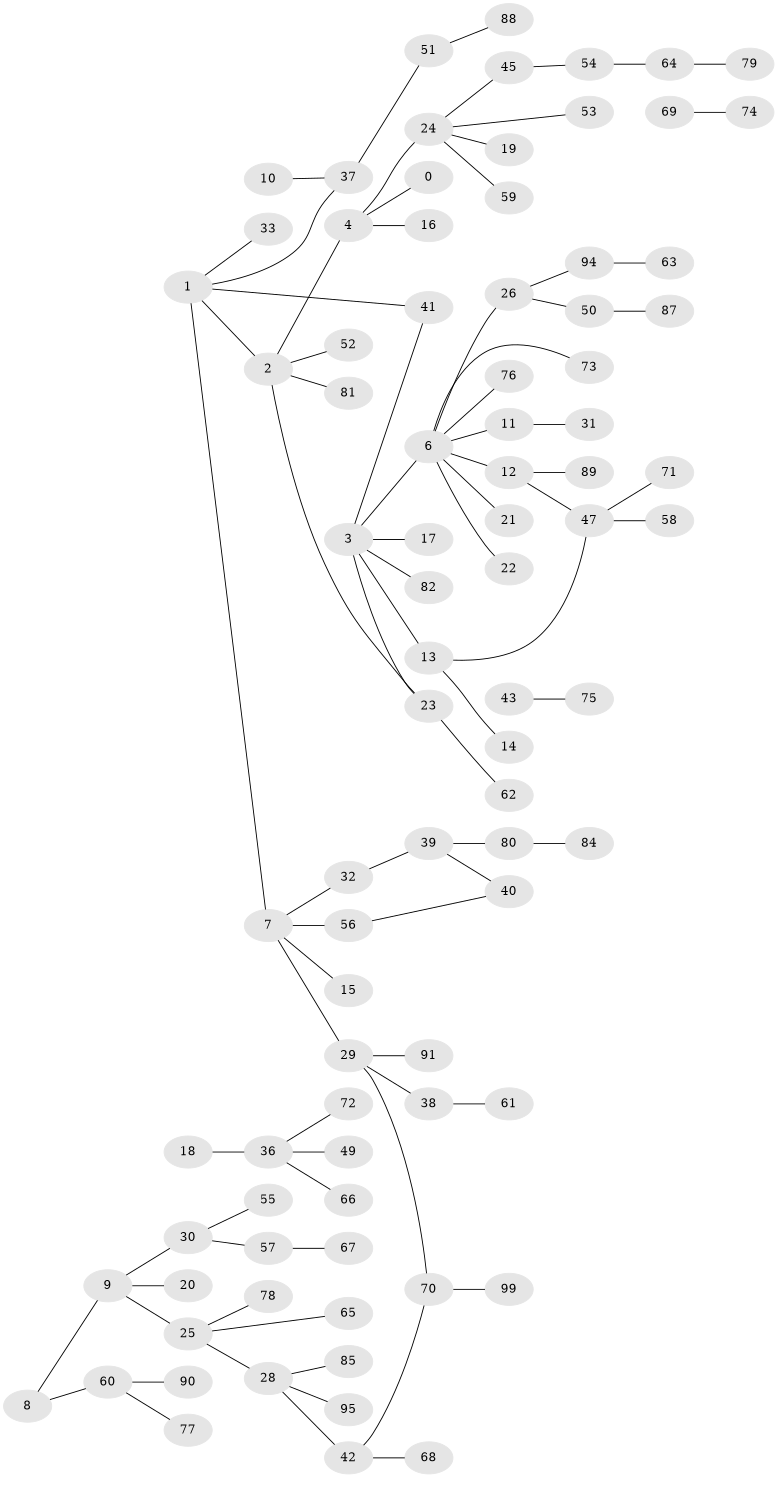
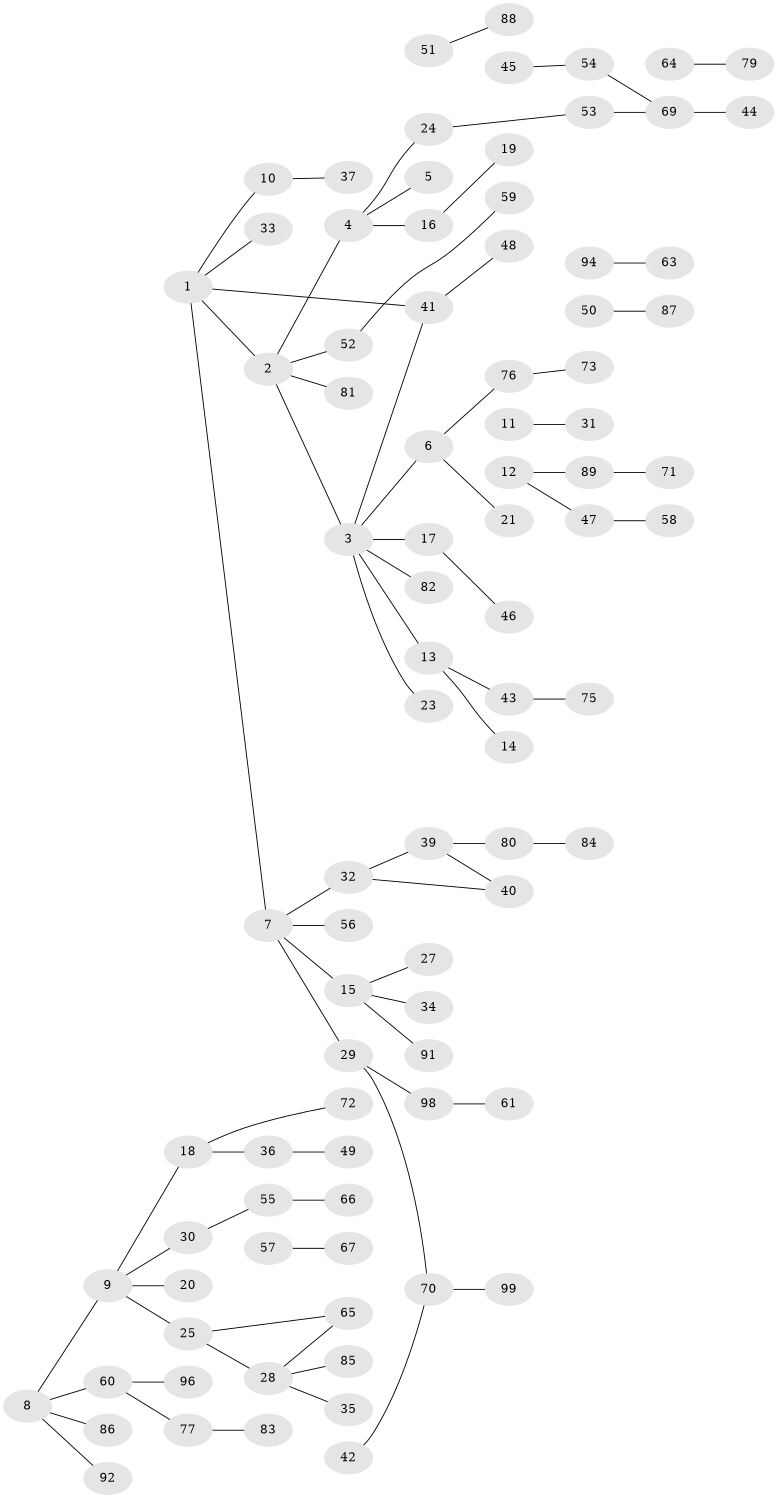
(630, 64) -> (630, 88)
(469, 99) -> none
none -> (630, 112)
(750, 112) -> (750, 112)
(389, 114) -> none
(469, 140) -> (469, 188)
(469, 164) -> (425, 268)
(429, 177) -> (429, 177)
none -> (509, 246)
(288, 256) -> (225, 232)
(509, 294) -> none
(482, 355) -> (549, 372)
(469, 436) -> none
(469, 460) -> none
(630, 497) -> (630, 473)
(319, 551) -> (309, 454)
(509, 569) -> none
none -> (509, 617)
(546, 629) -> (469, 679)
(509, 795) -> none
(429, 909) -> (429, 885)
none -> (429, 959)
none -> (429, 1008)
(389, 1056) -> (389, 1023)
(429, 1104) -> (429, 1104)
(309, 1128) -> (265, 1122)
(309, 1176) -> (309, 1200)
none -> (148, 1219)
(228, 1243) -> none
(268, 1296) -> none
(188, 1382) -> (188, 1382)
(349, 1410) -> (349, 1410)
(309, 1418) -> (308, 1346)
none -> (108, 1430)
none -> (268, 1430)
(429, 1458) -> none
none -> (108, 1478)
